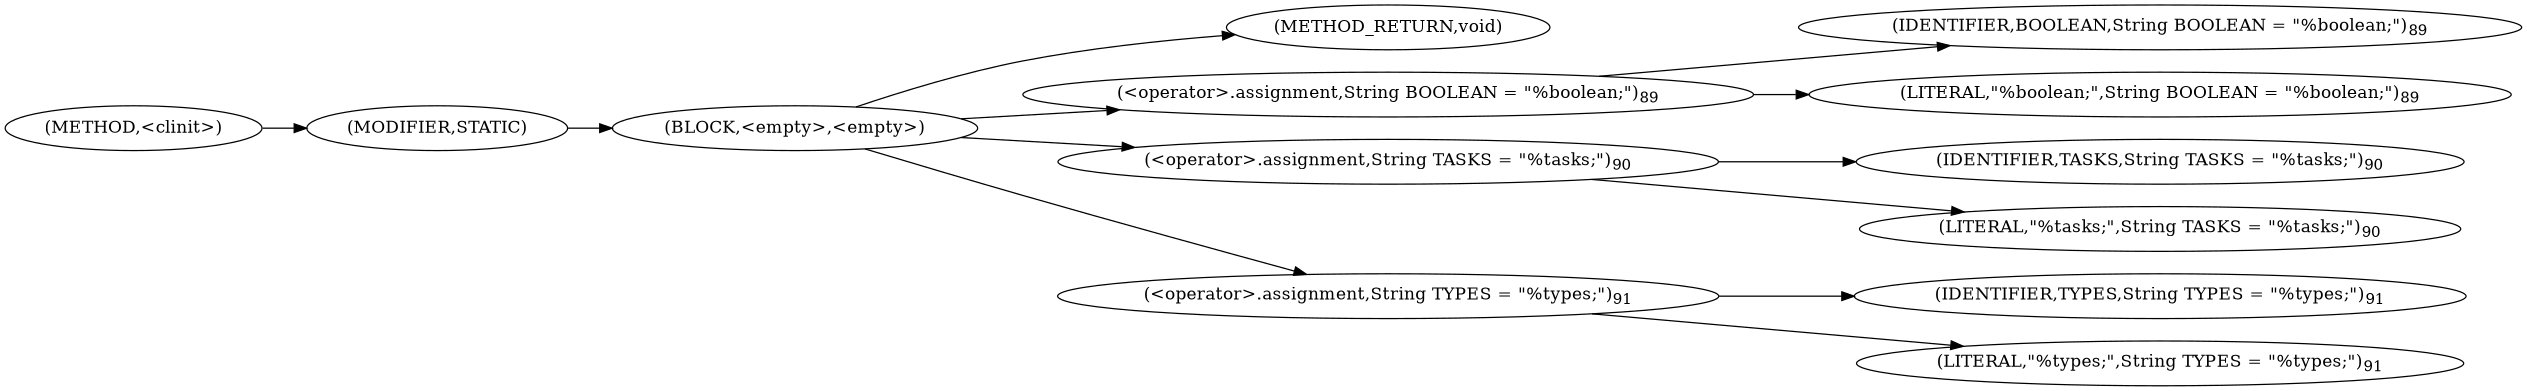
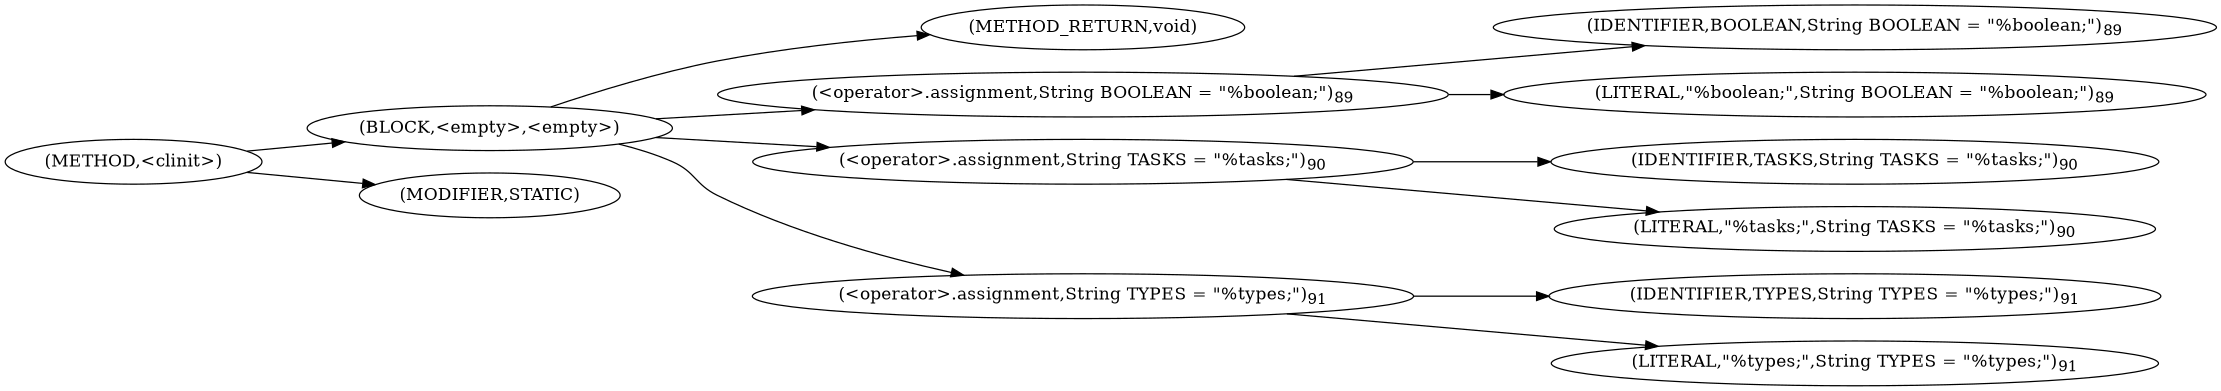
(584, 128) -> (290, 147)
